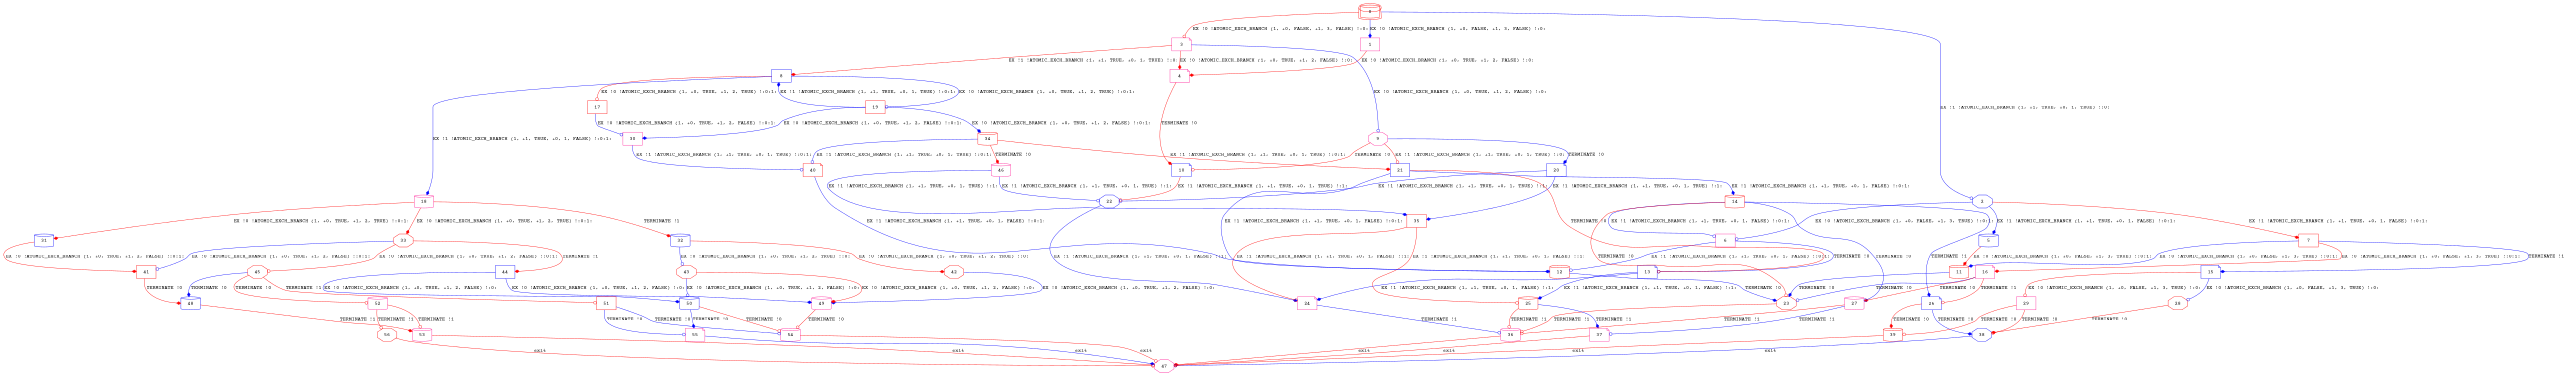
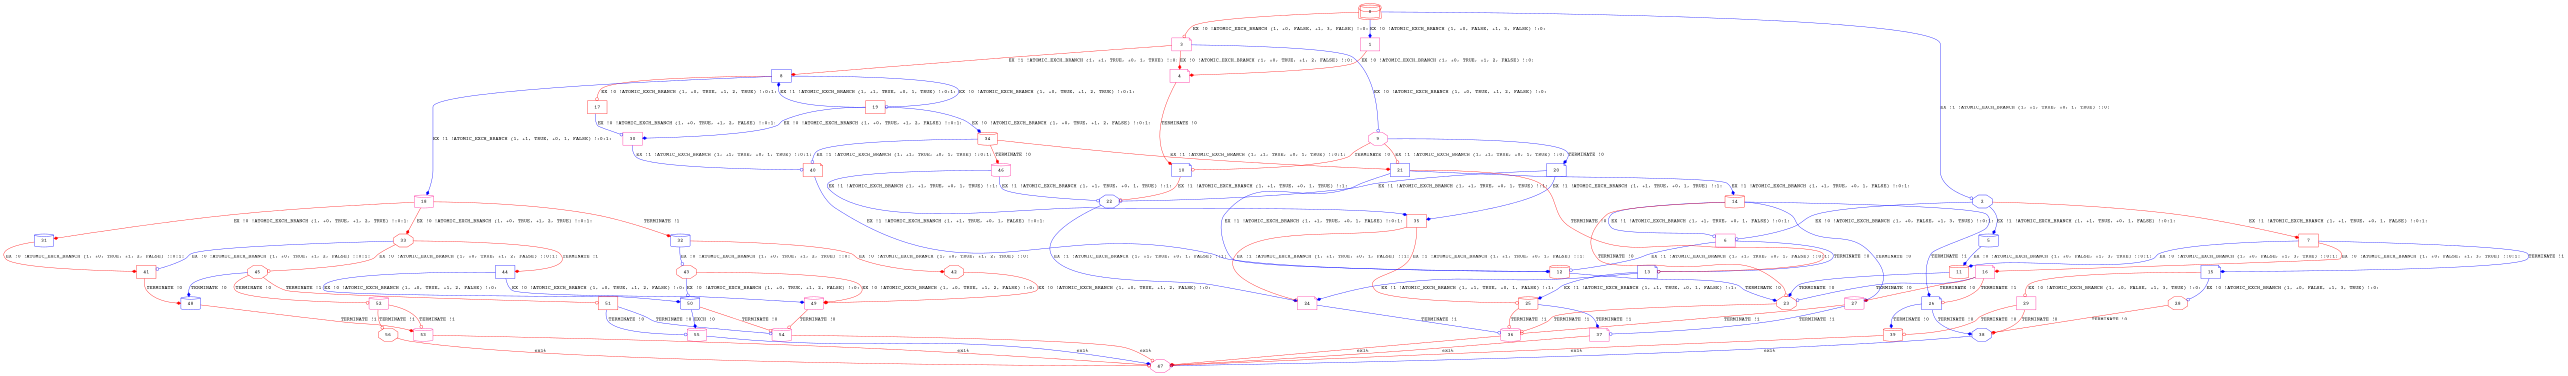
(1973, 254) -> (1973, 254)
(981, 297) -> (973, 298)
(1903, 309) -> (1903, 309)
(711, 319) -> (705, 319)
(695, 335) -> (697, 335)
